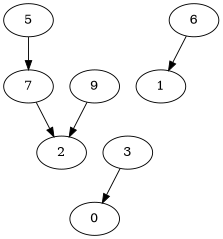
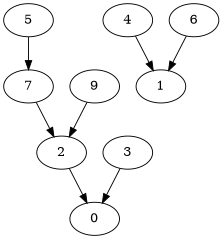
none -> (128, 20)
none -> (76, 182)
